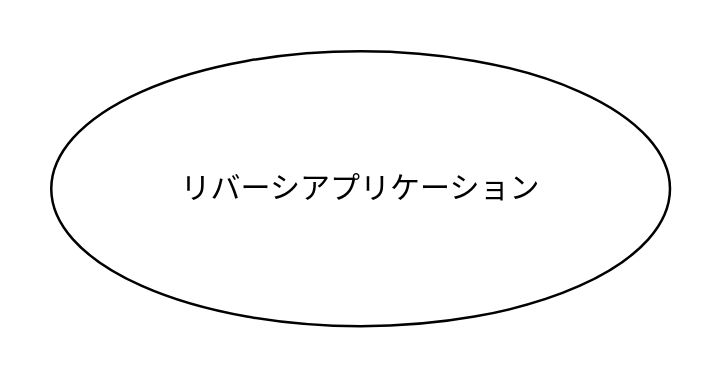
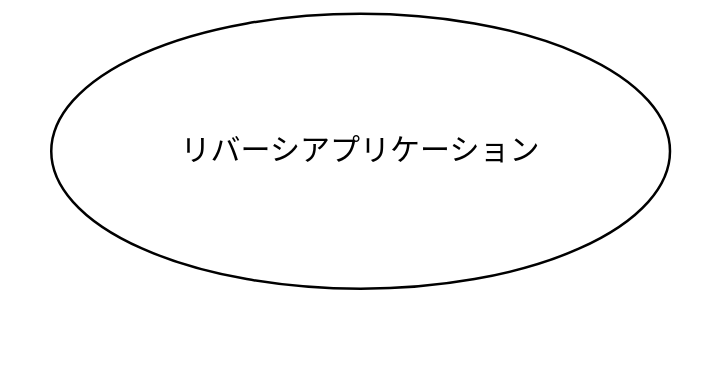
(361, 189) -> (361, 151)
